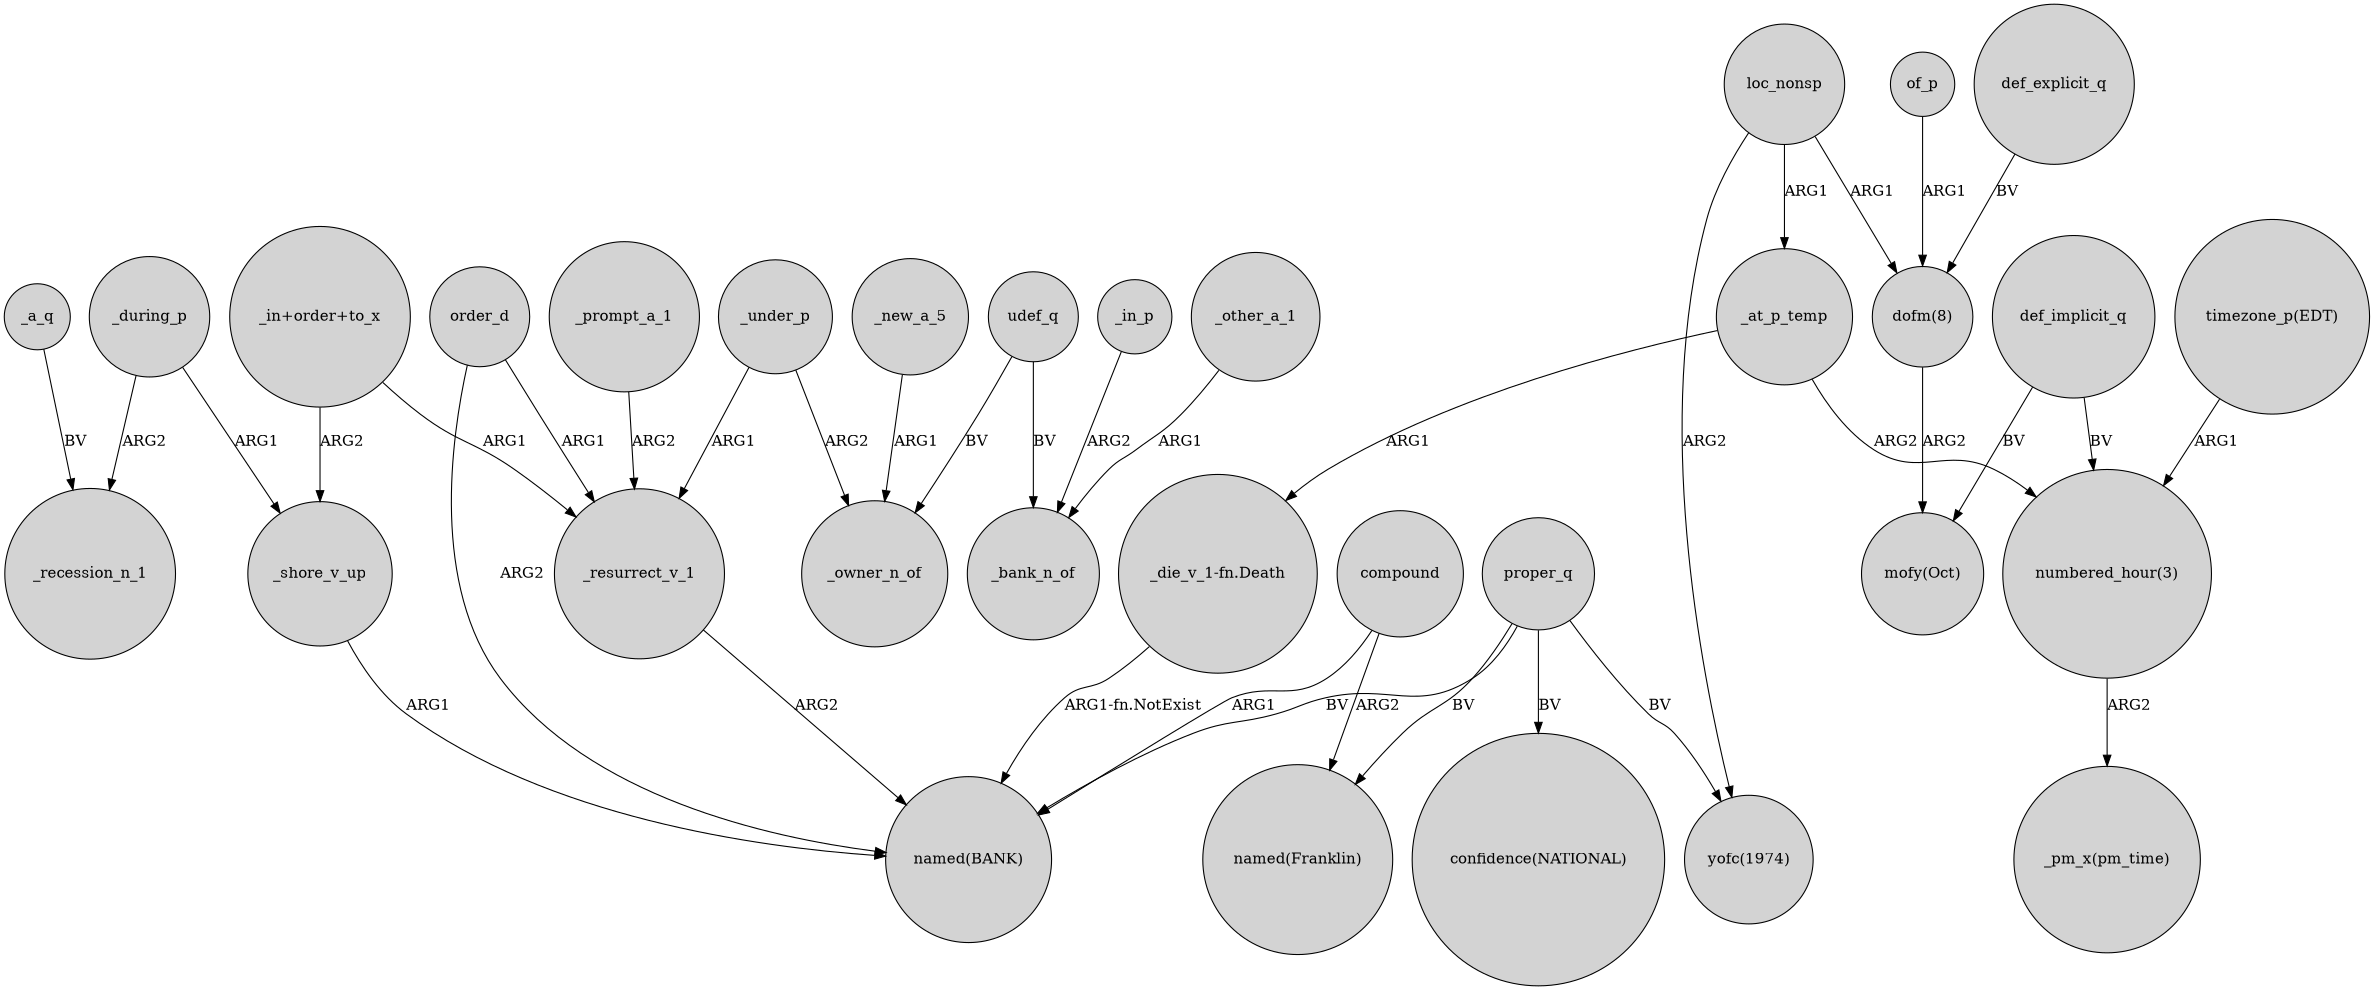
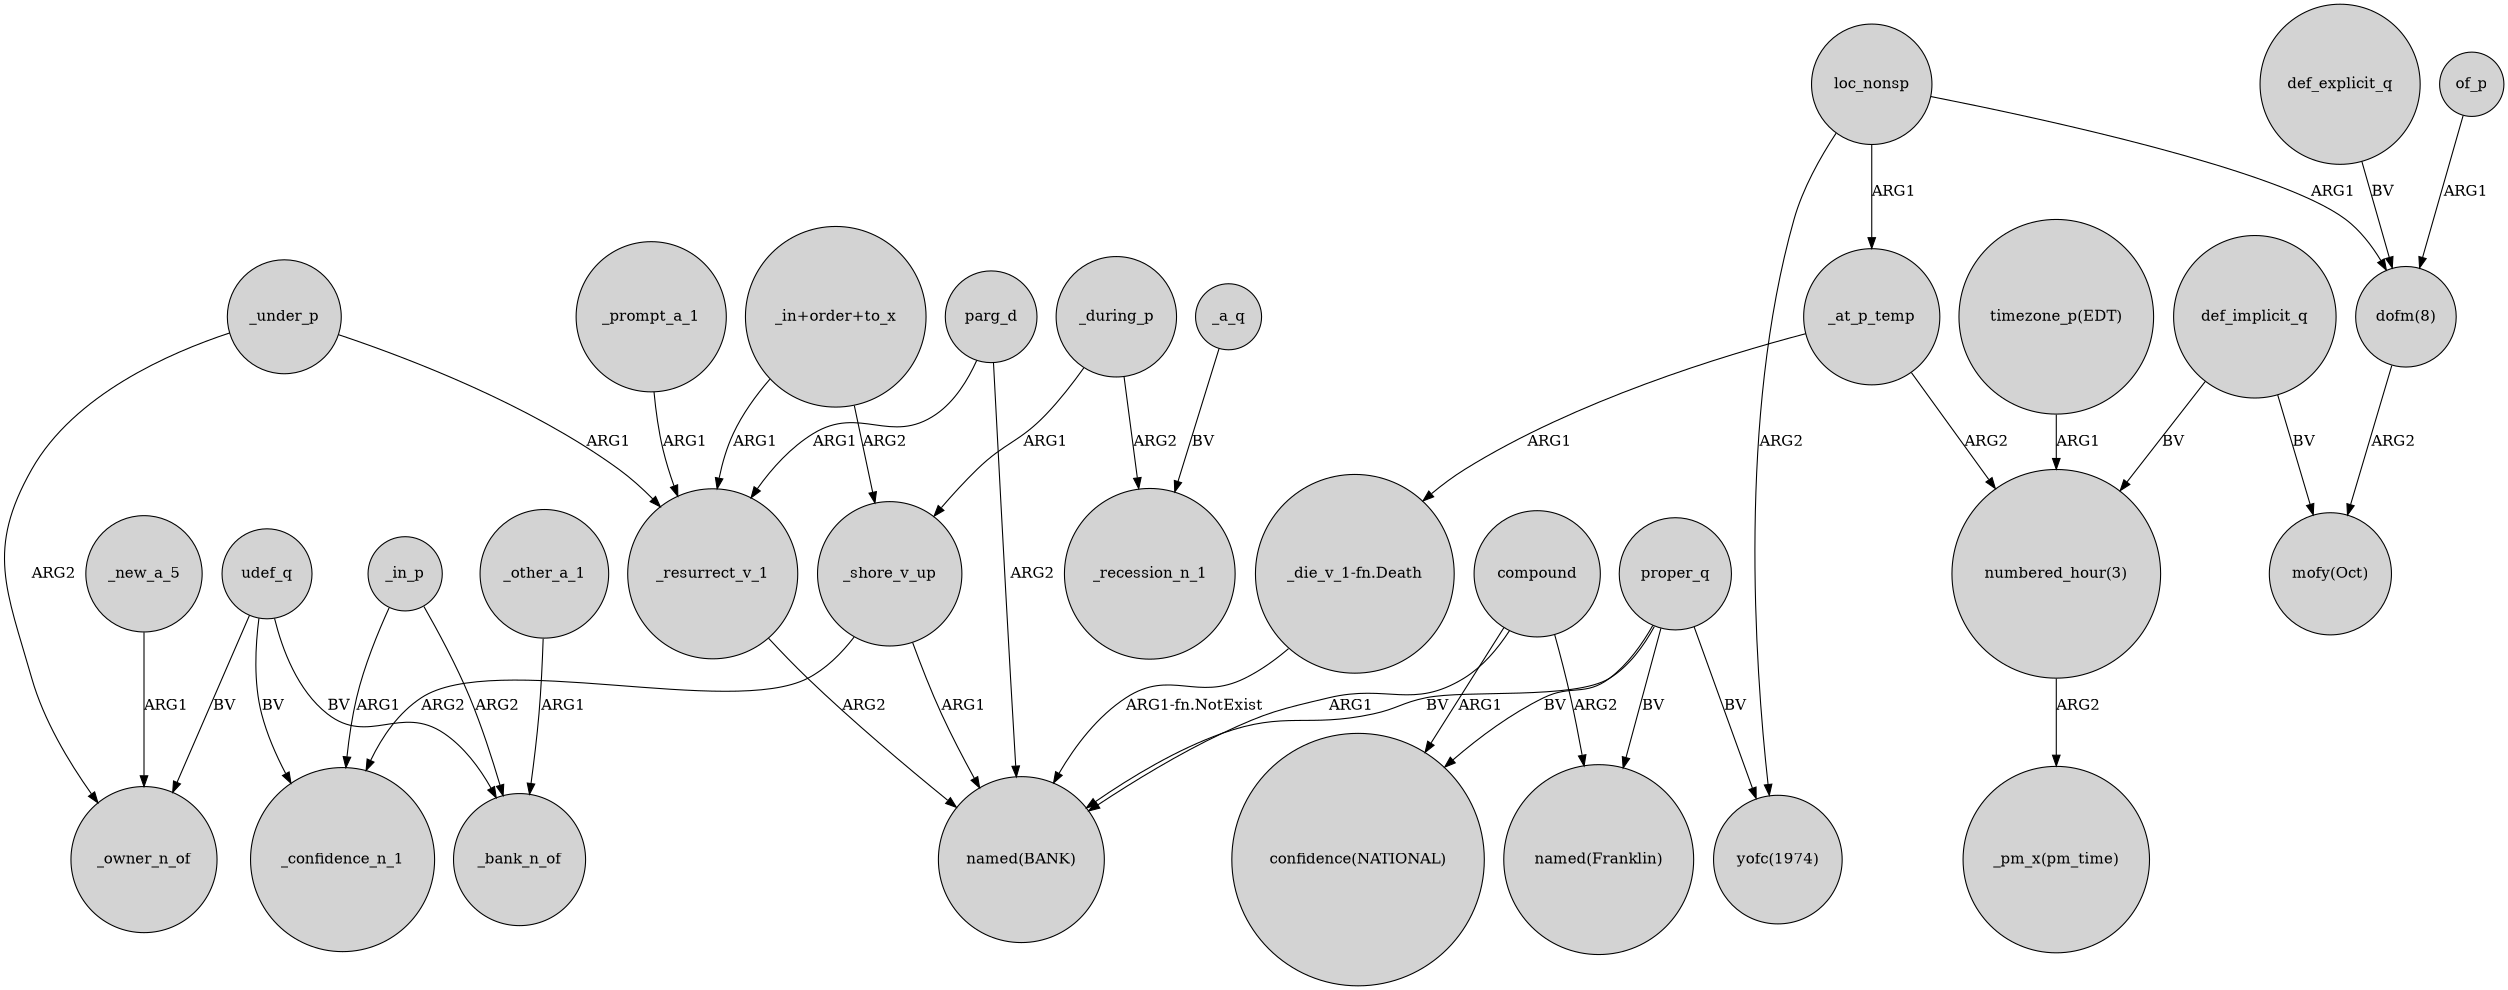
(480, 317) -> (991, 317)
(654, 442) -> (685, 442)
none -> (1468, 685)
none -> (343, 860)
